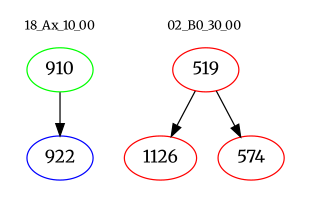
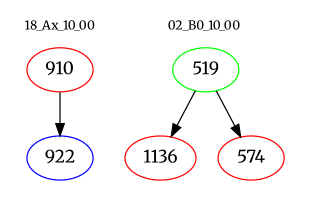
(205, 26) -> (205, 26)
(60, 70) -> (60, 70)
(206, 70) -> (206, 70)
(160, 158) -> (160, 158)
